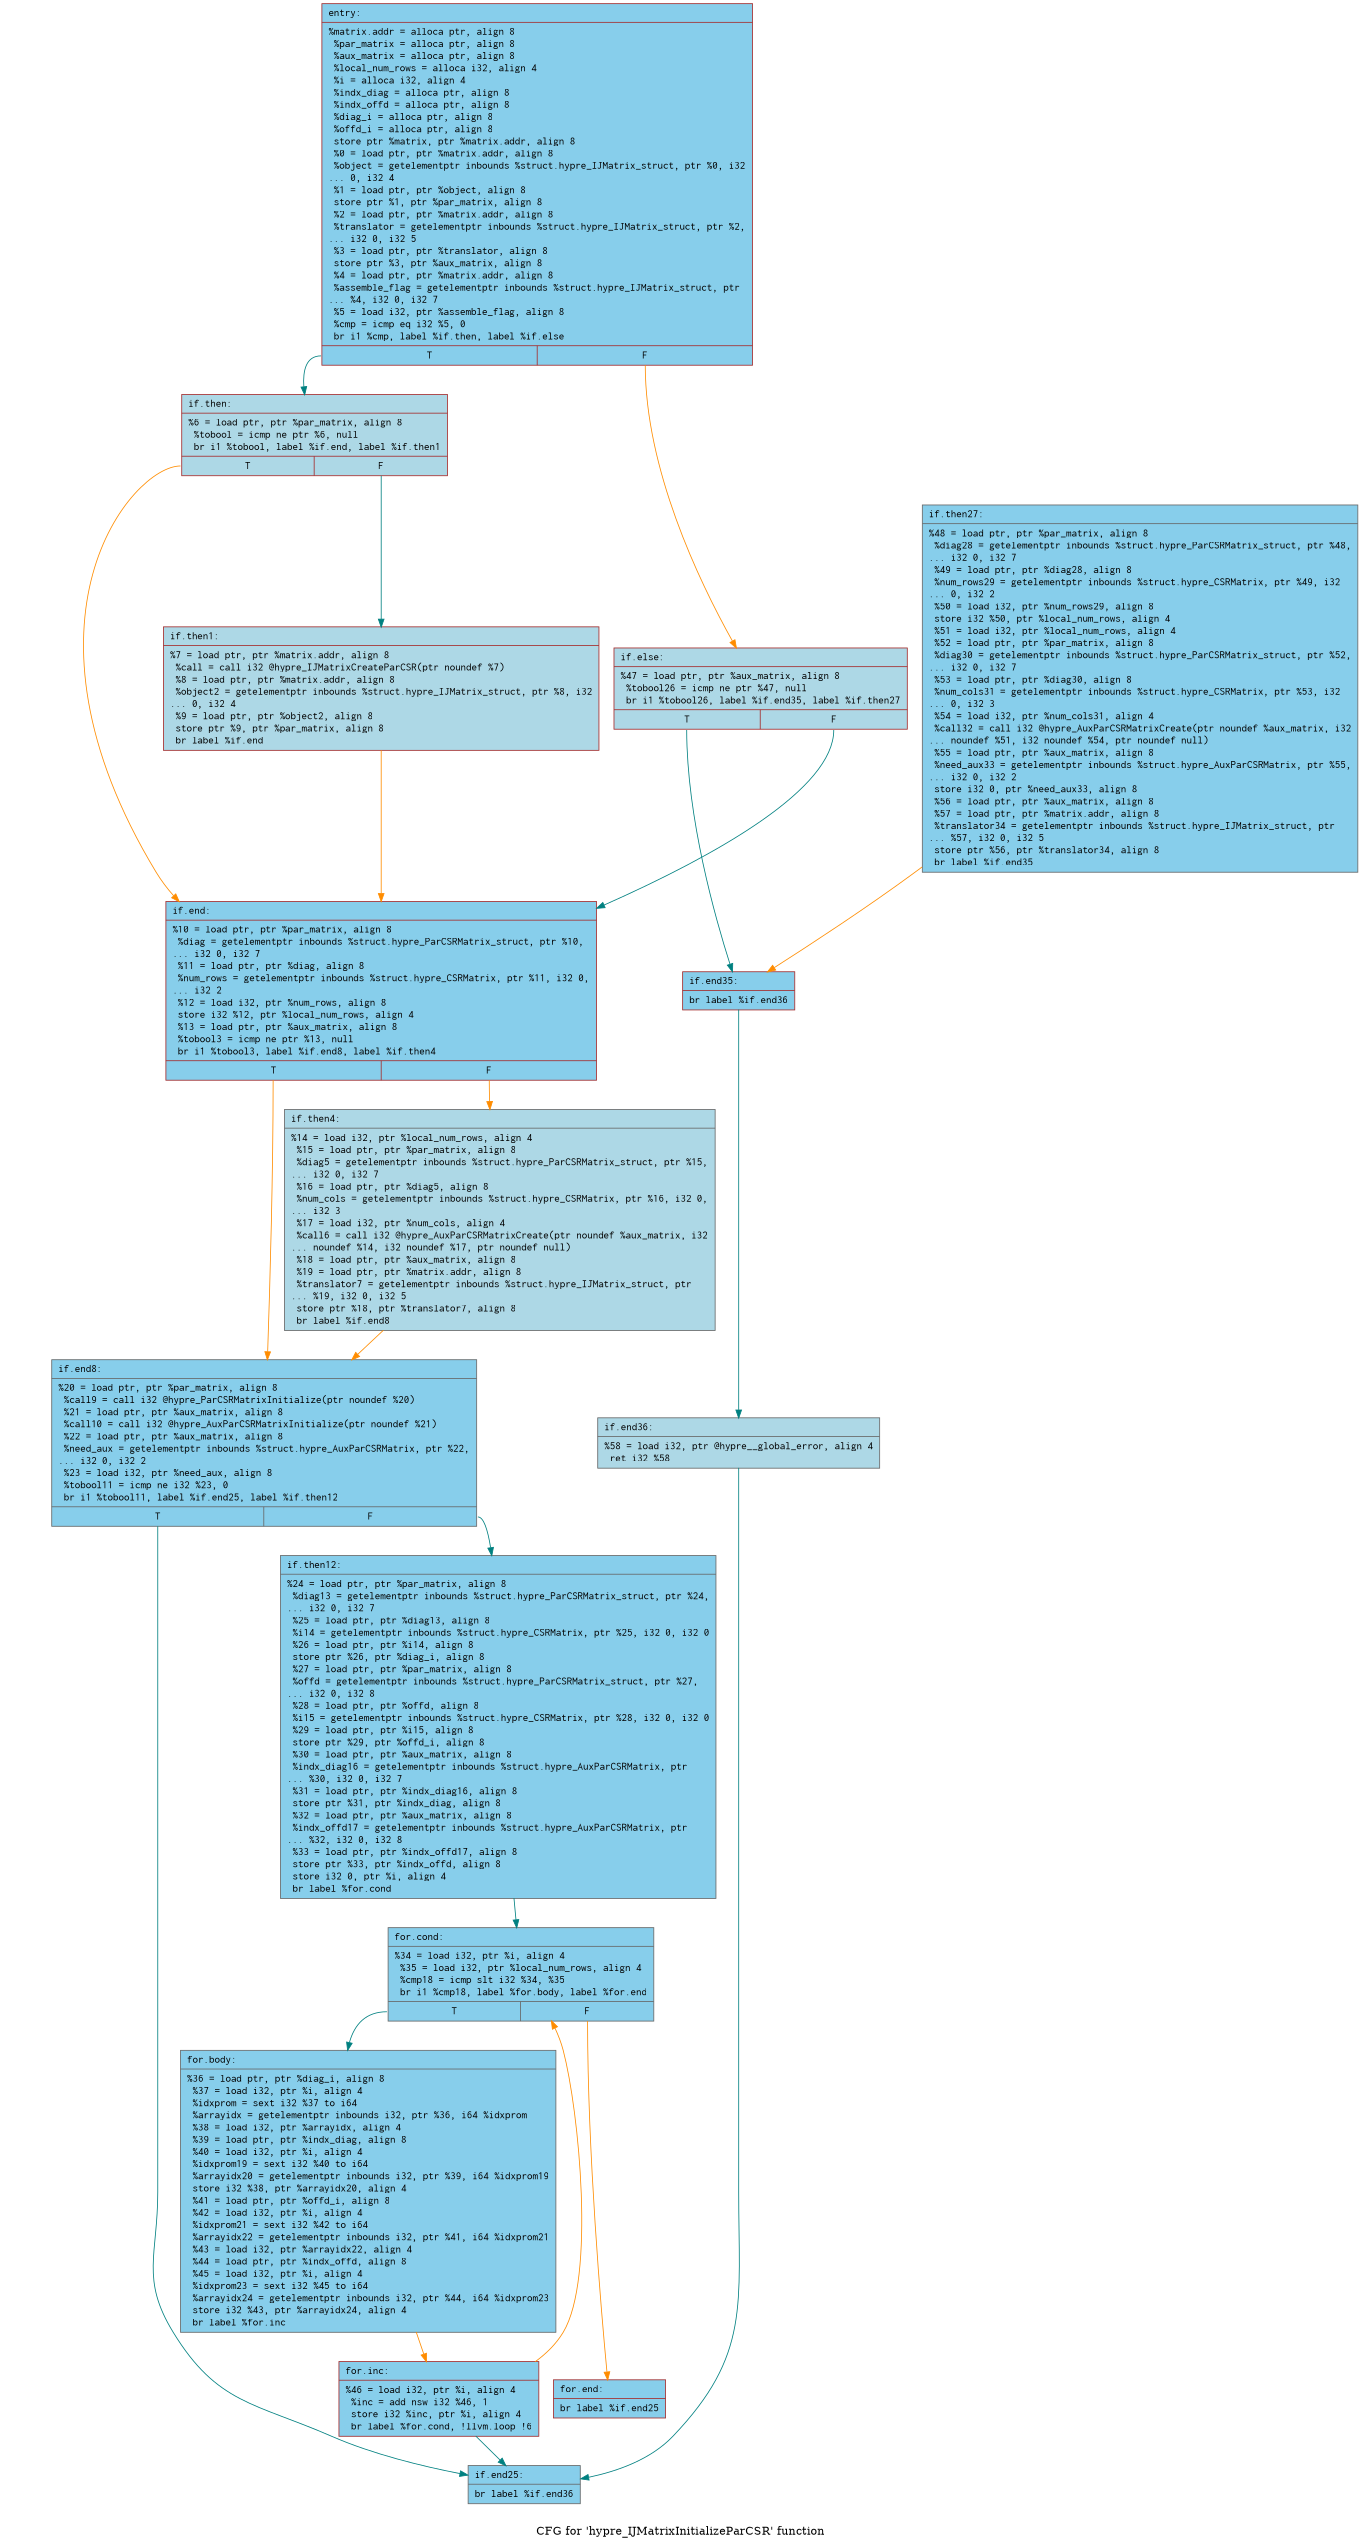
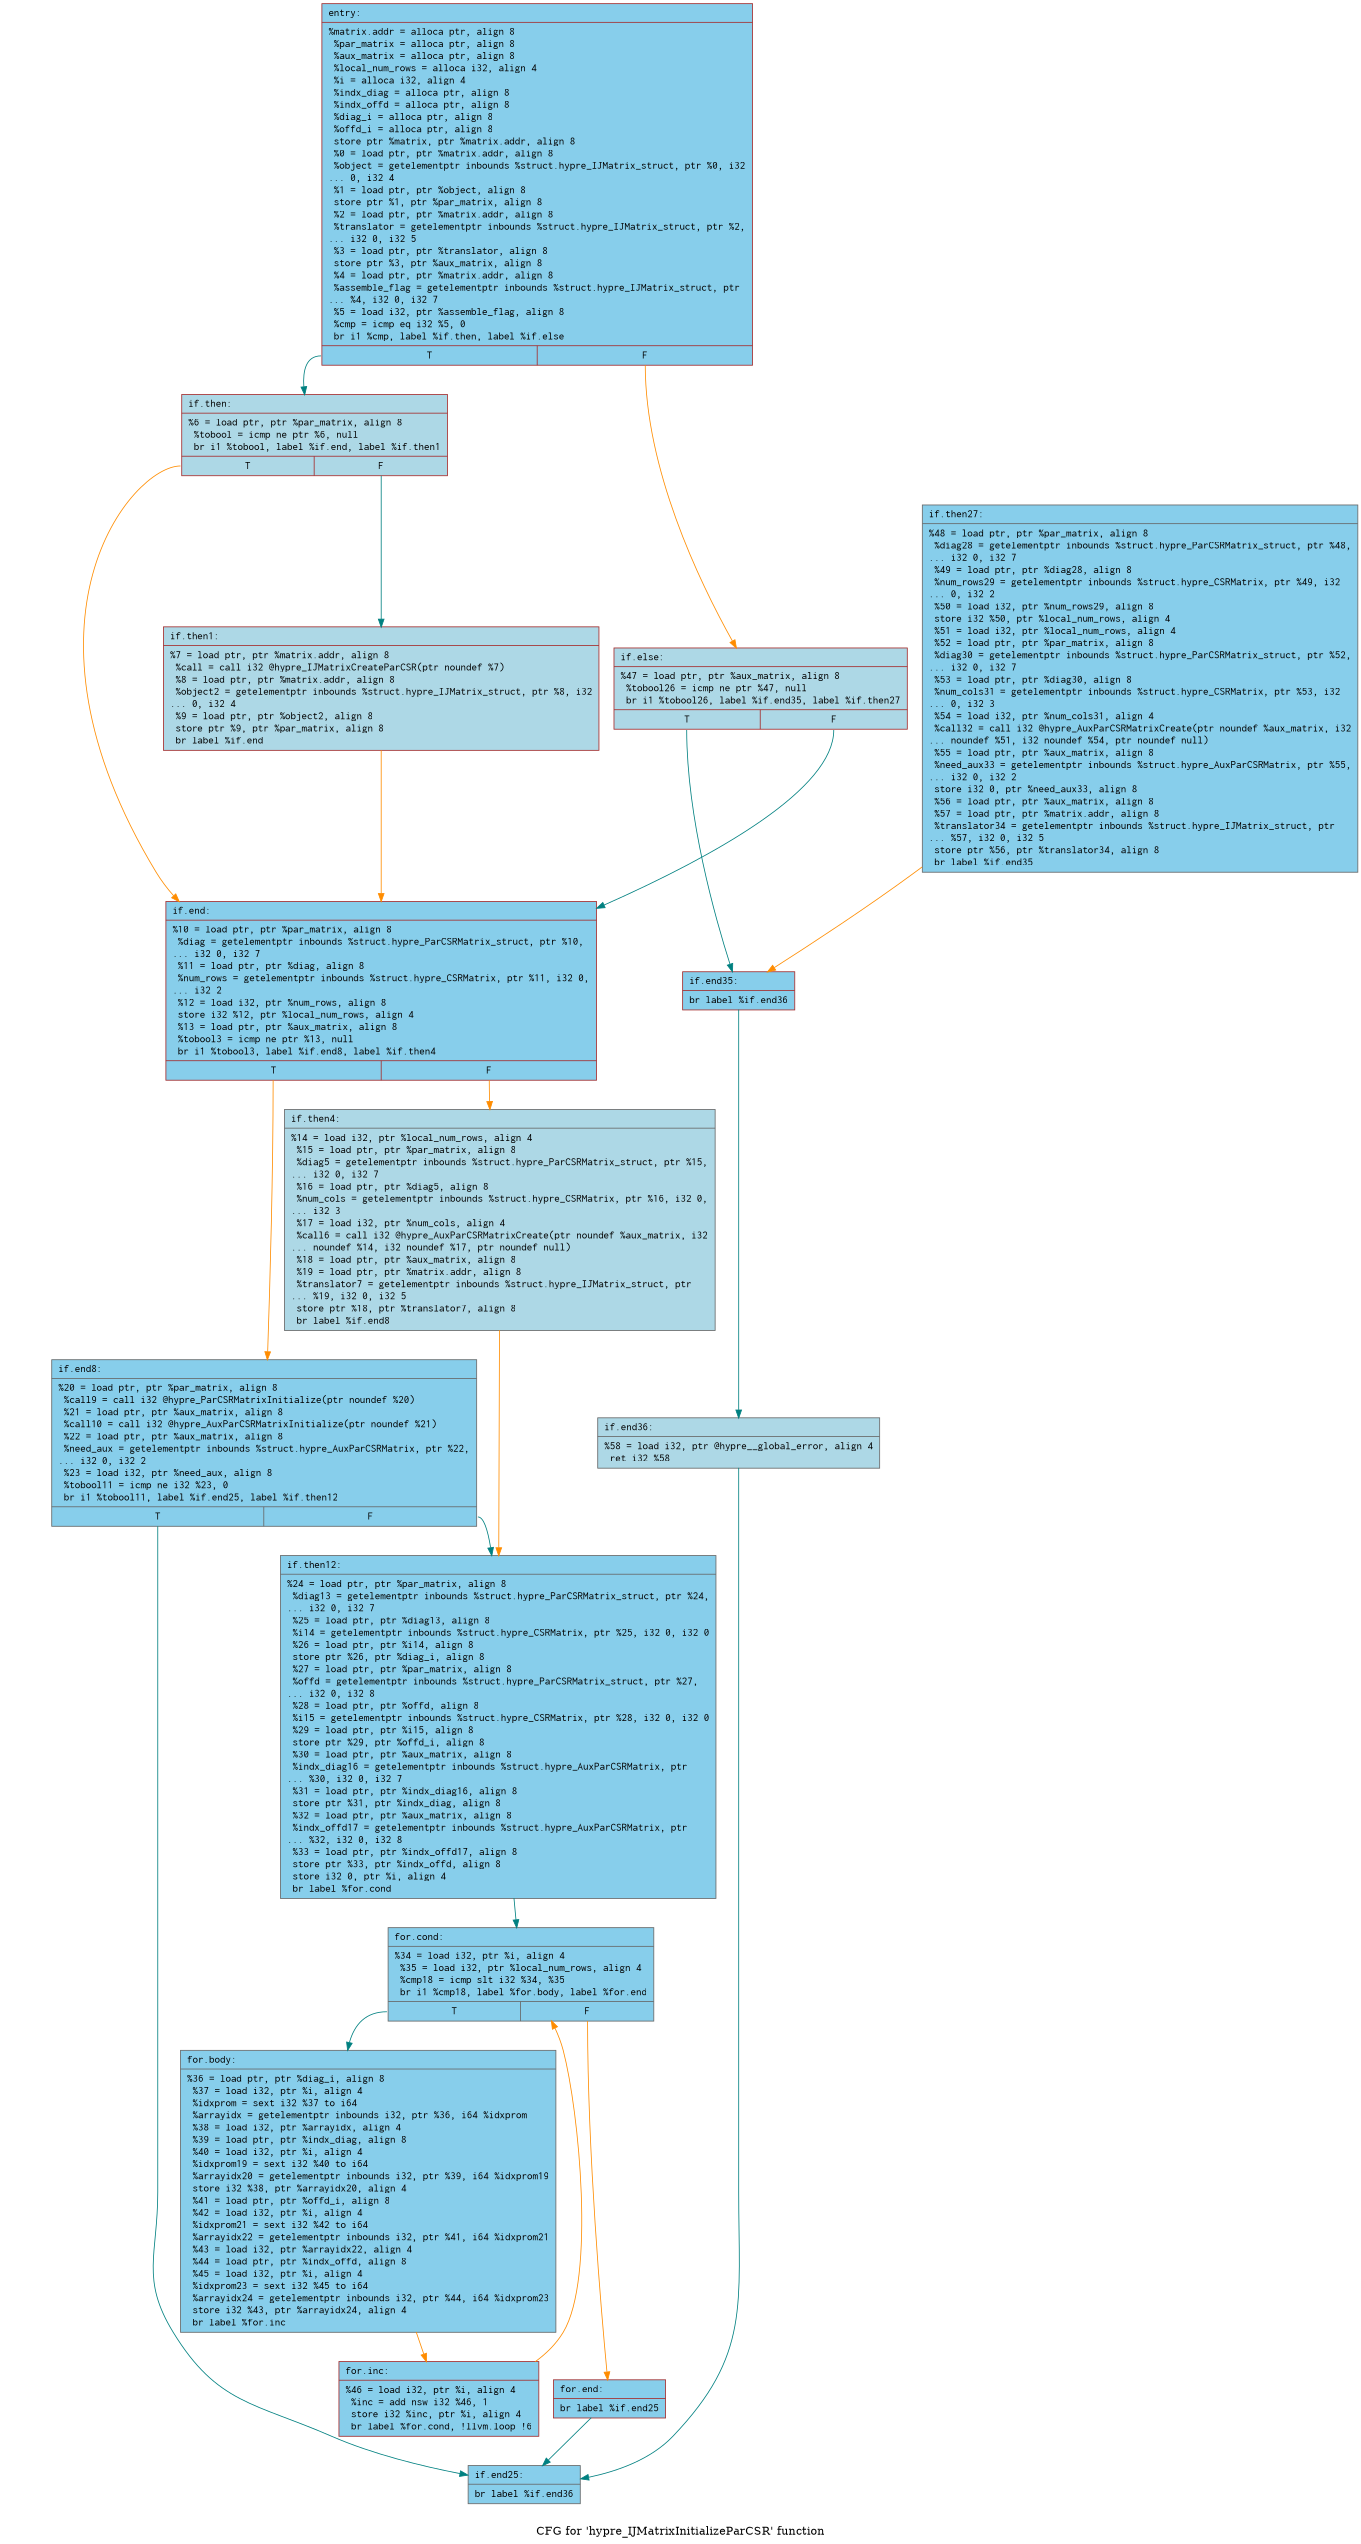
(371, 1342) -> (499, 1439)
(488, 2448) -> (570, 2439)
